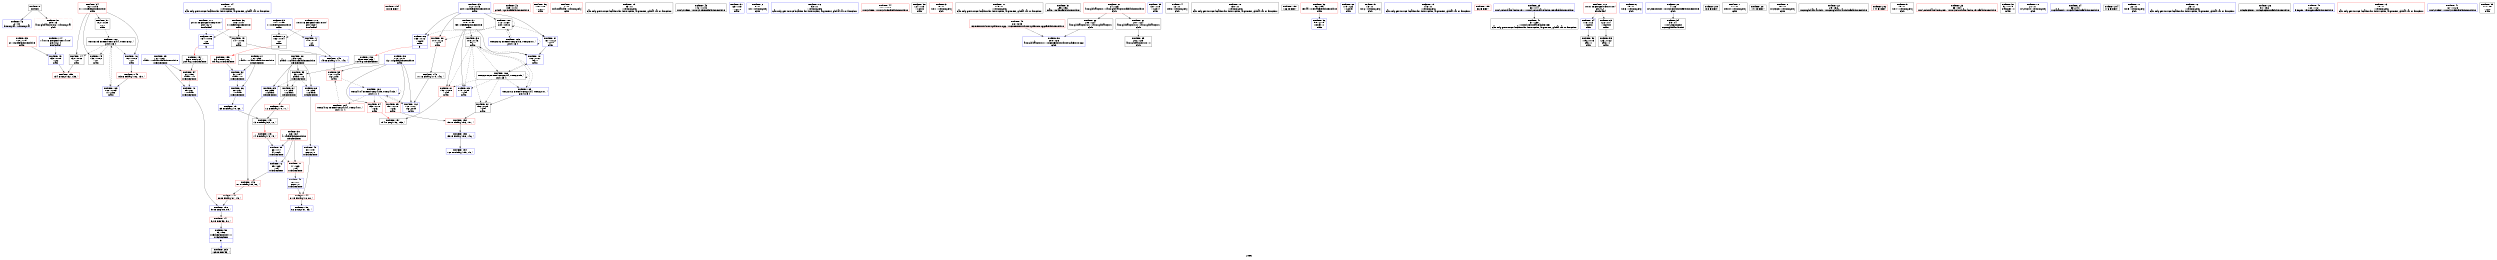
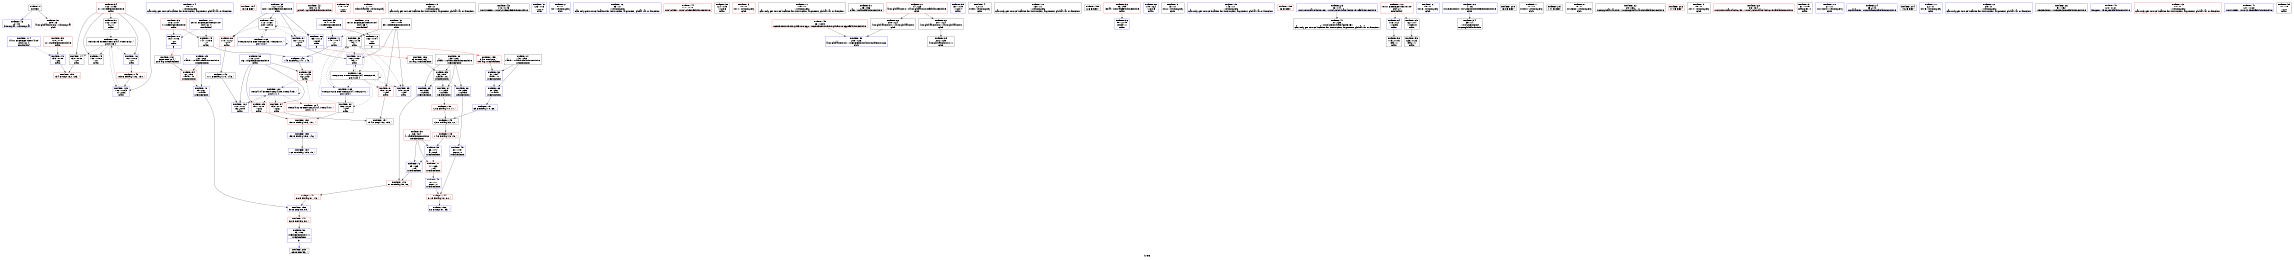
none -> (150, 51)
(475, 74) -> (321, 77)
(385, 115) -> (324, 118)
(265, 127) -> (446, 127)
